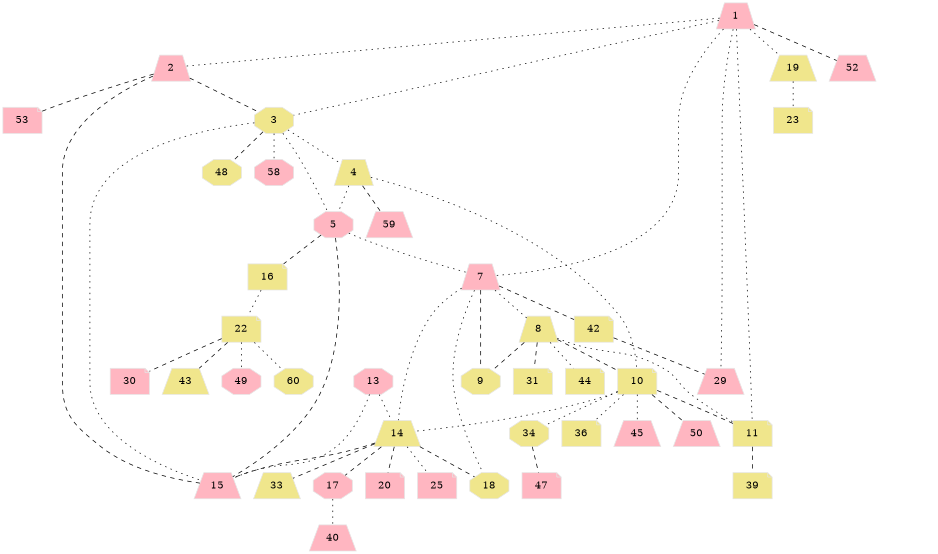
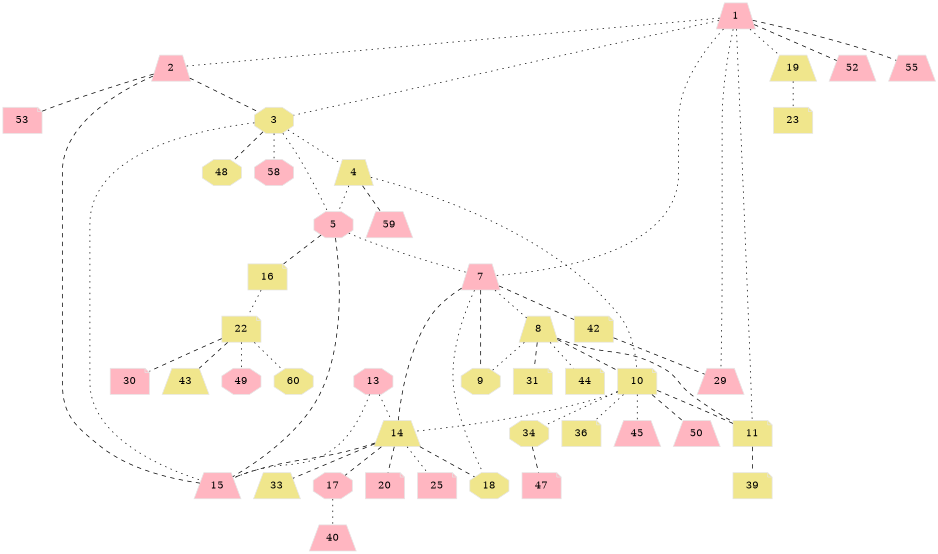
none -> (912, 68)
(415, 346) -> (415, 346)
(508, 356) -> (508, 356)
(653, 363) -> (653, 363)
